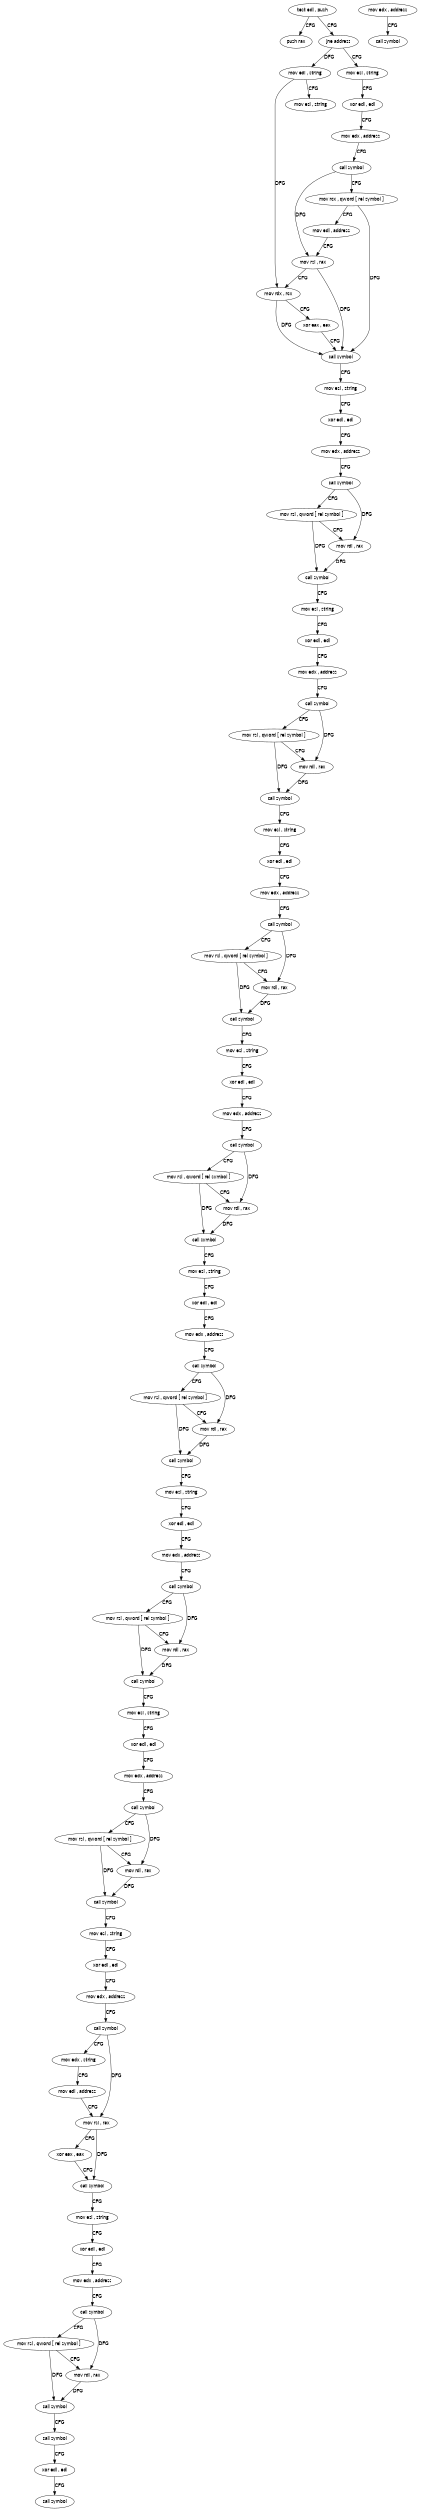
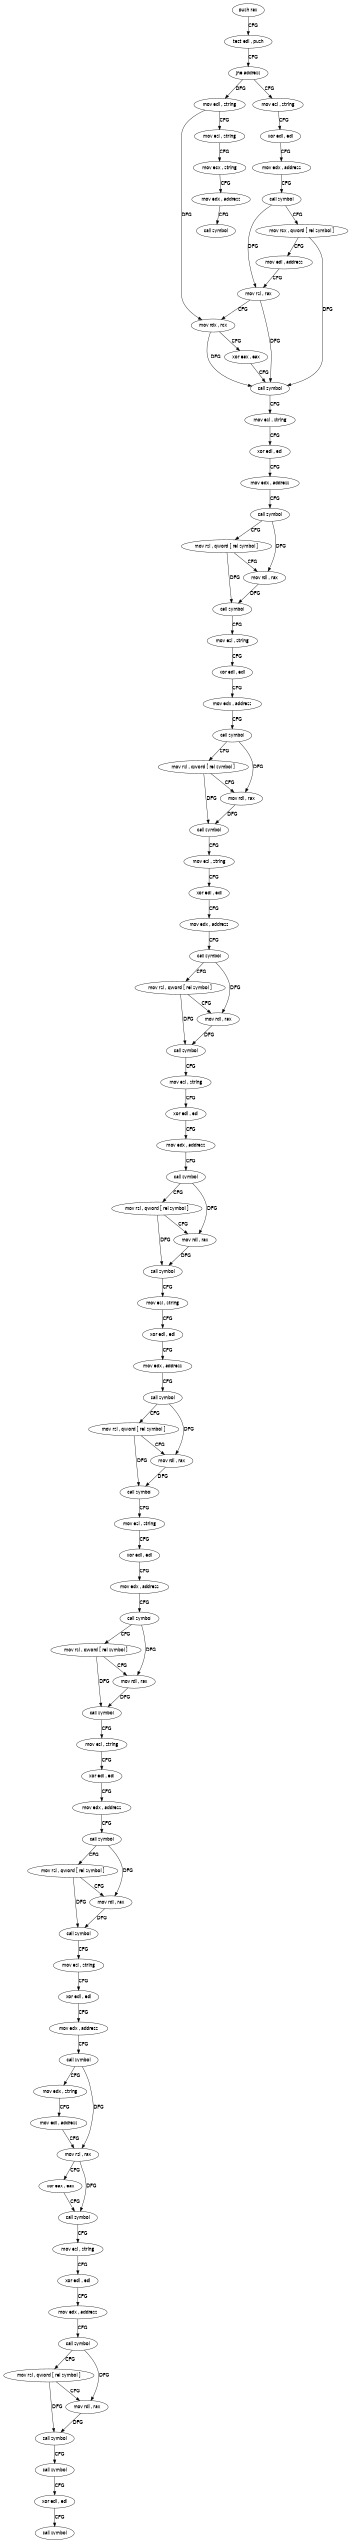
(305, 24) -> (248, 24)
none -> (220, 168)
